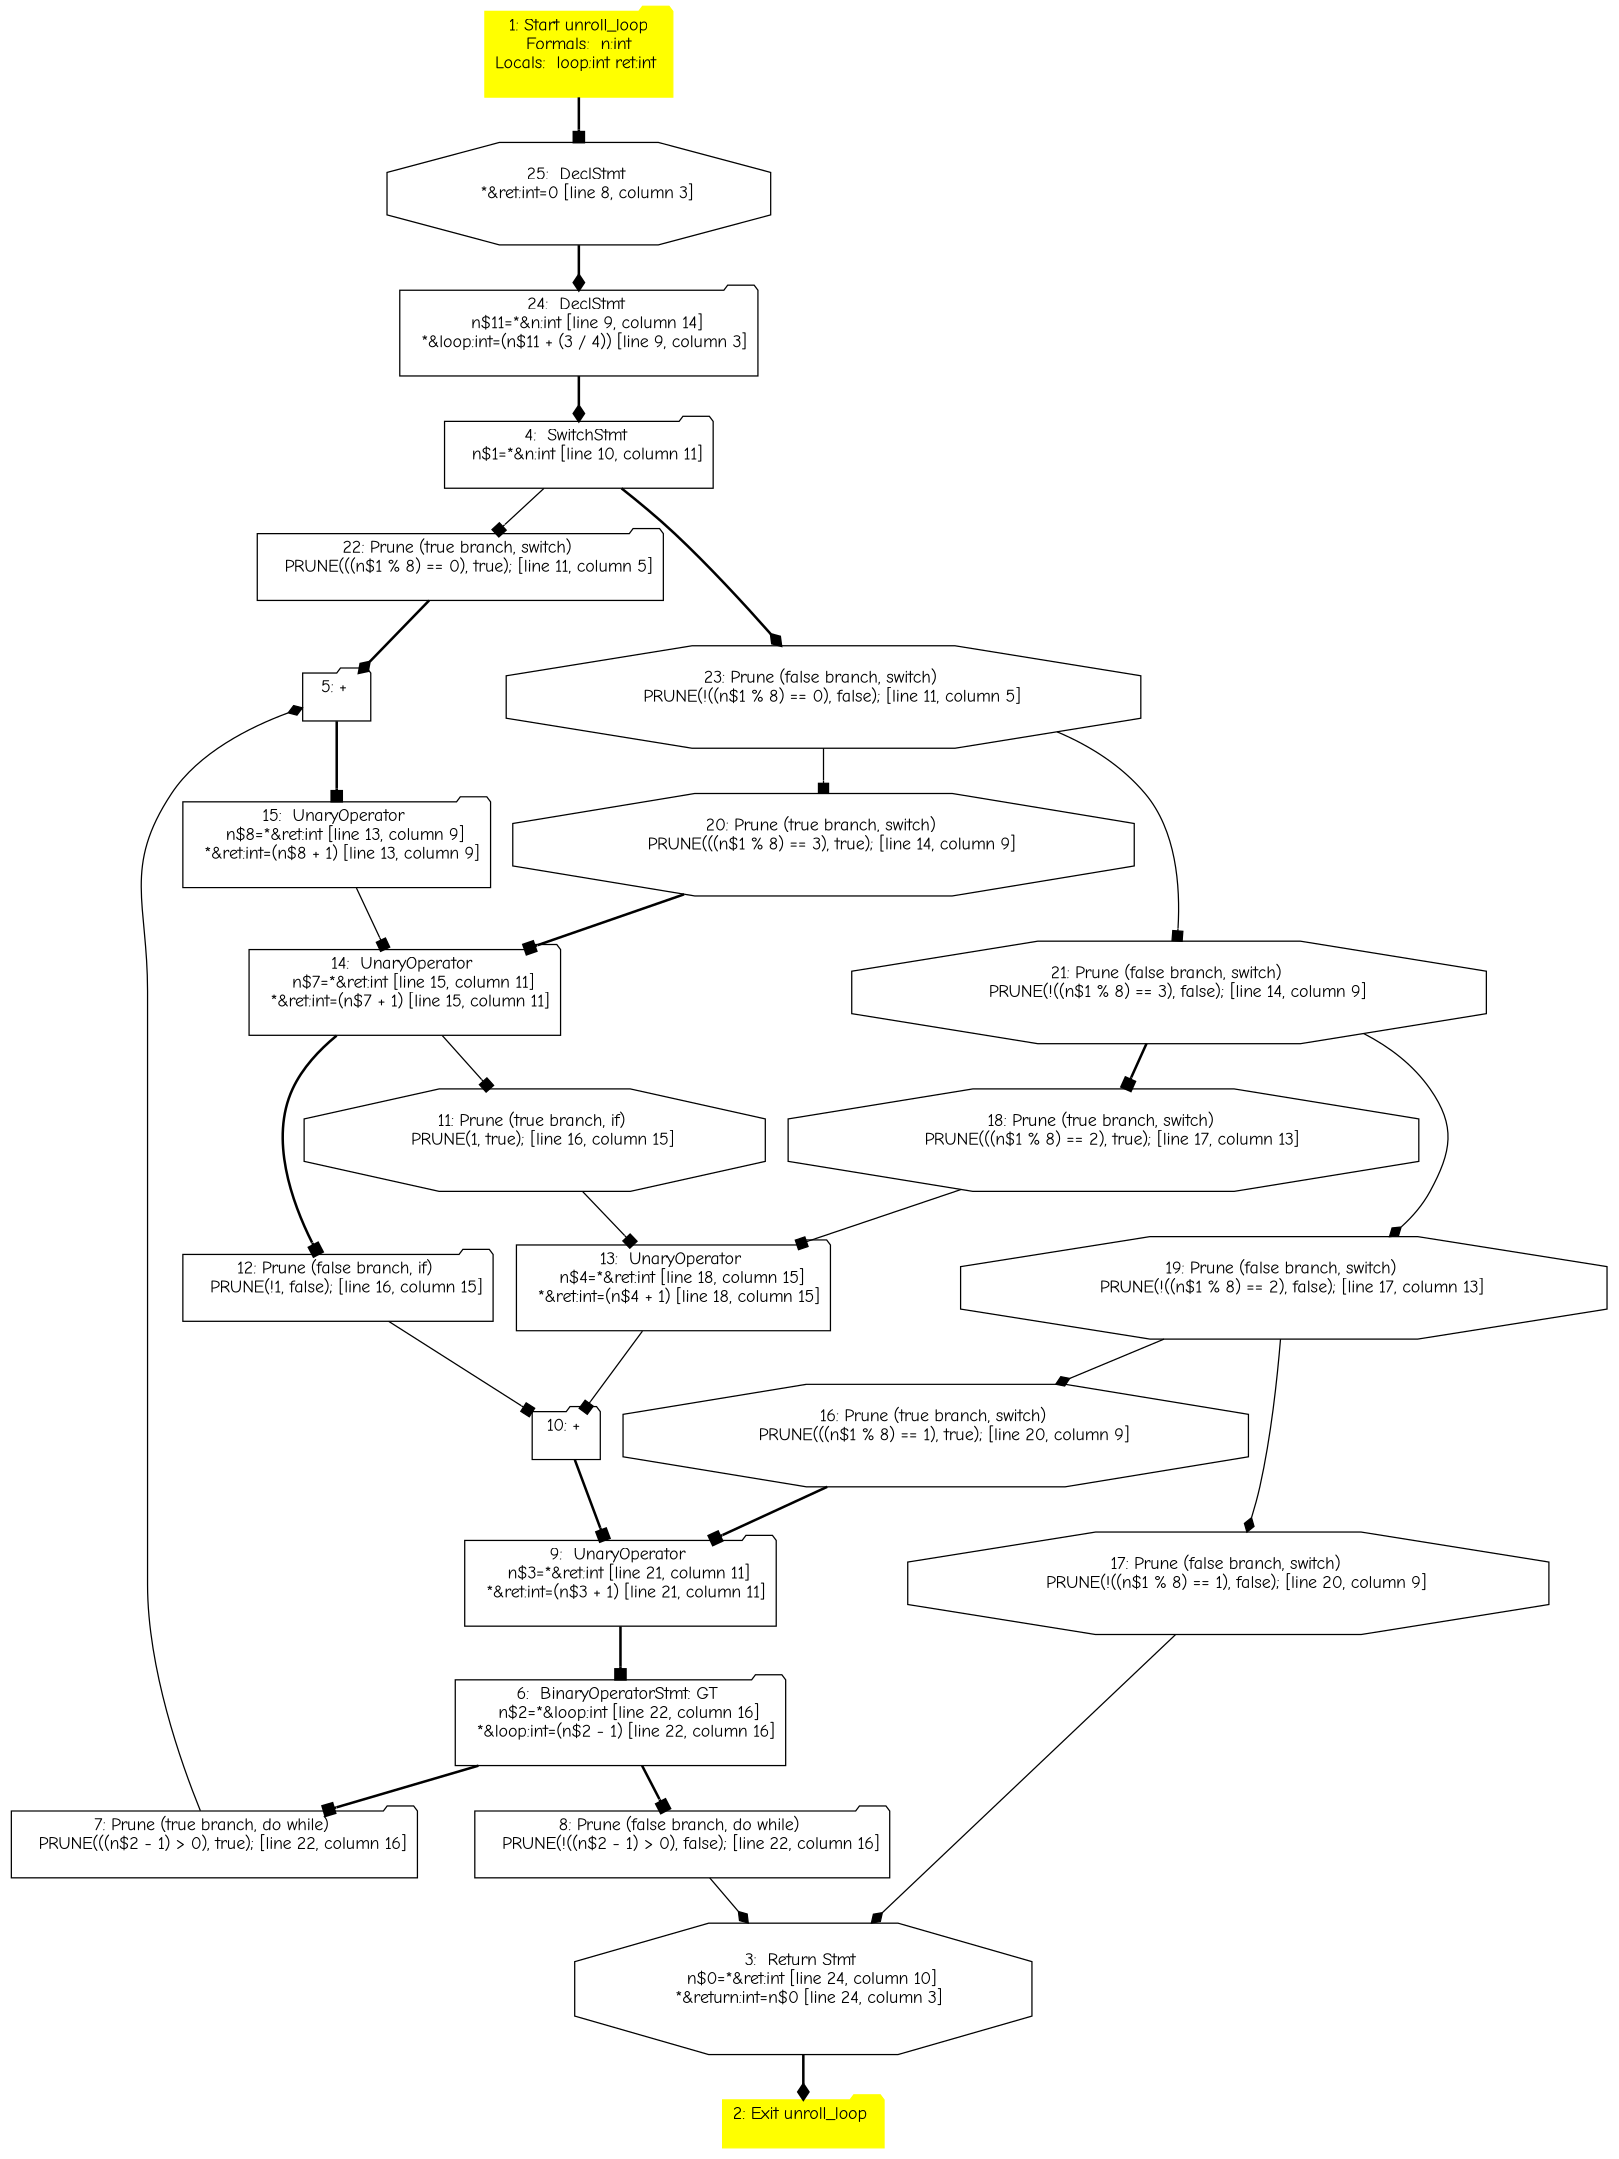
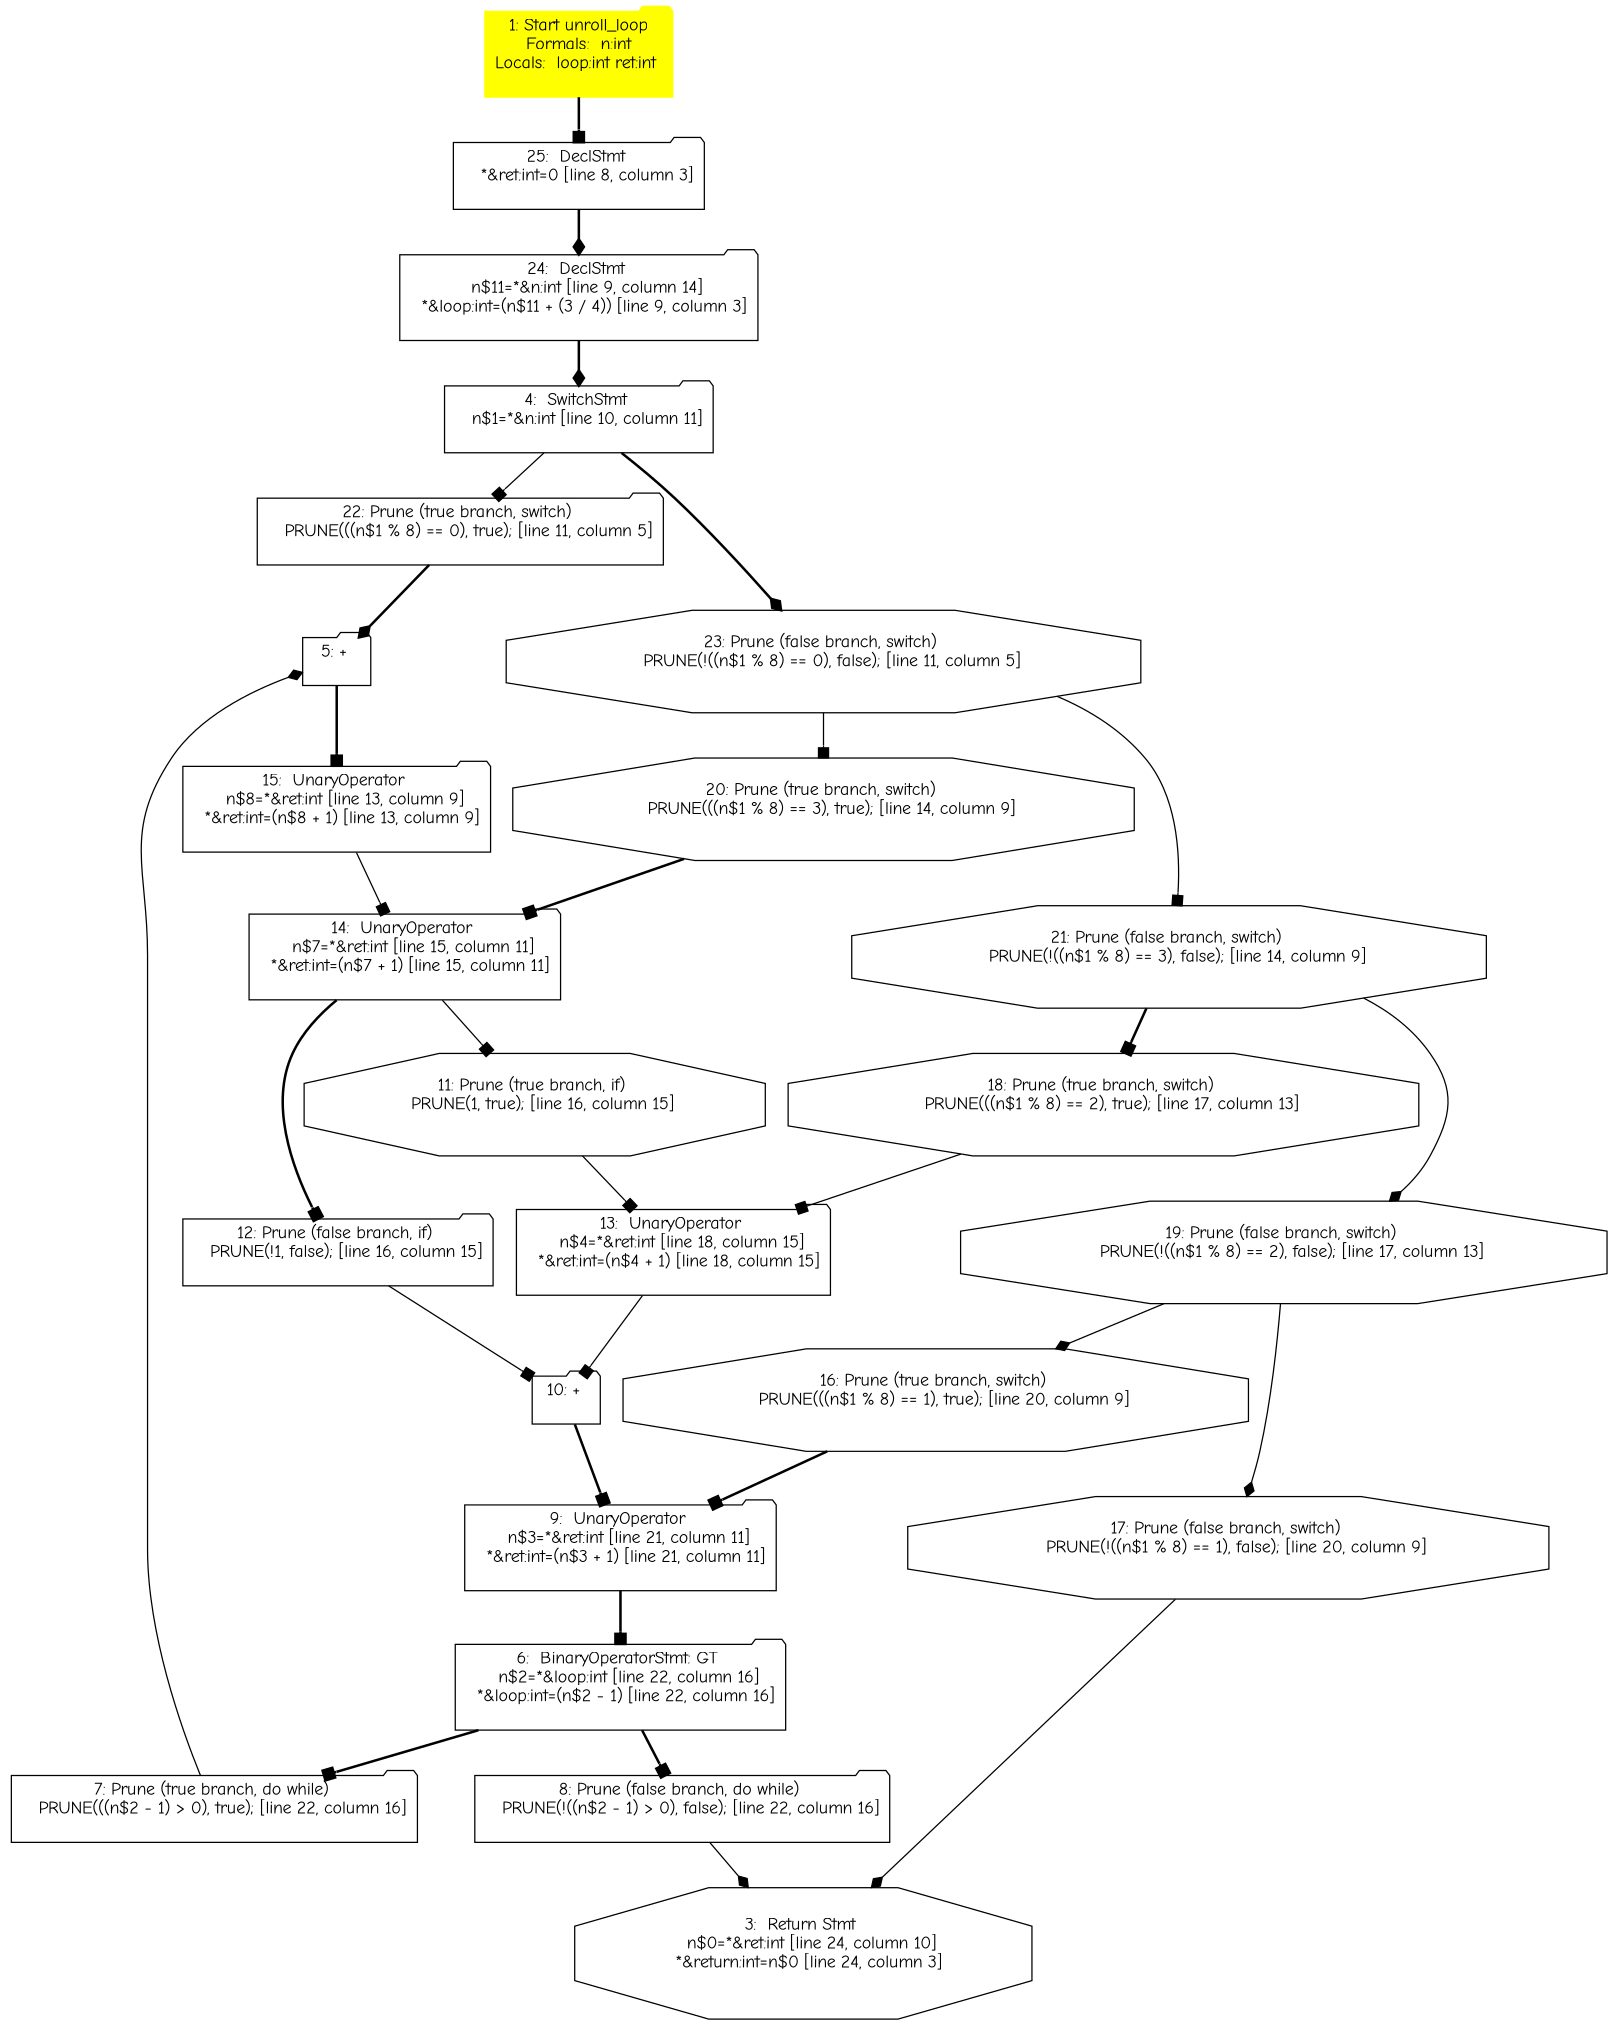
(579, 194) -> (579, 176)
(803, 2124) -> none
